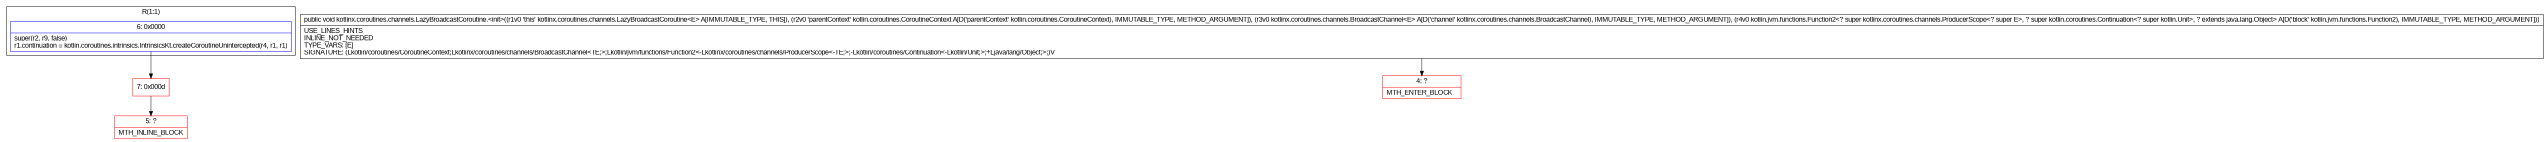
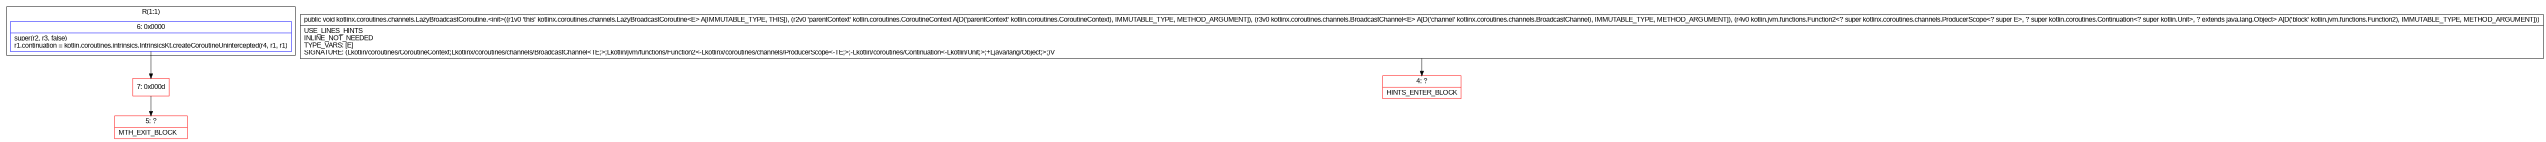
(41, 38) -> (41, 38)
(1419, 93) -> (1422, 93)
(151, 133) -> (148, 133)
